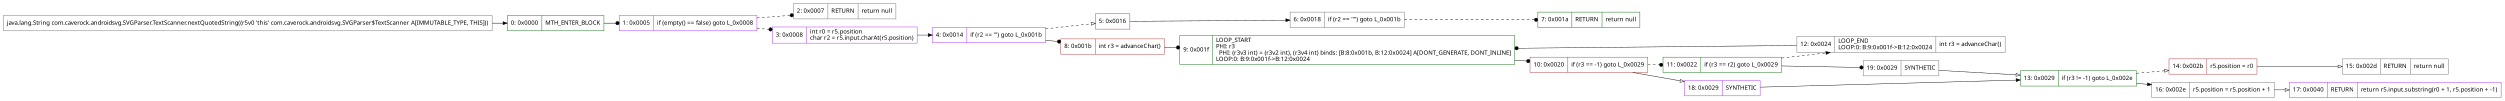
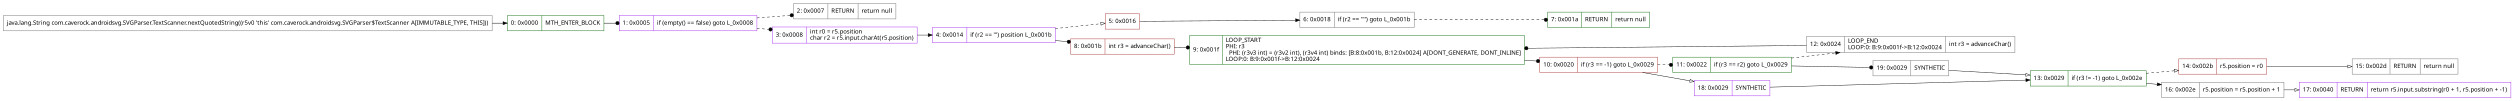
(1006, 35) -> (1011, 35)
